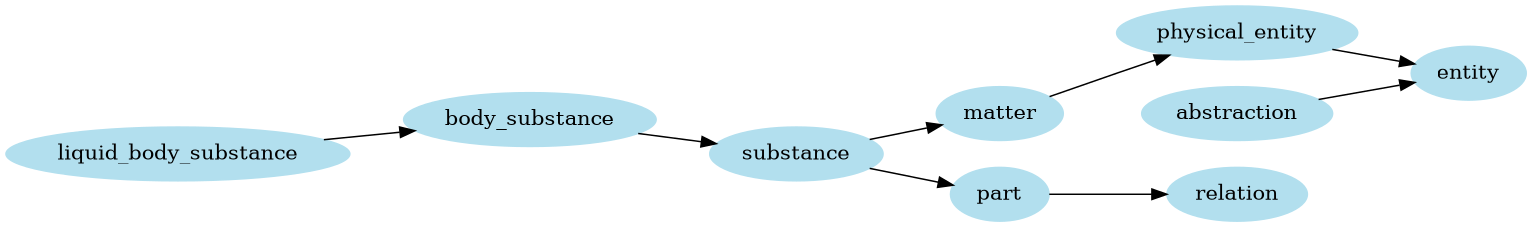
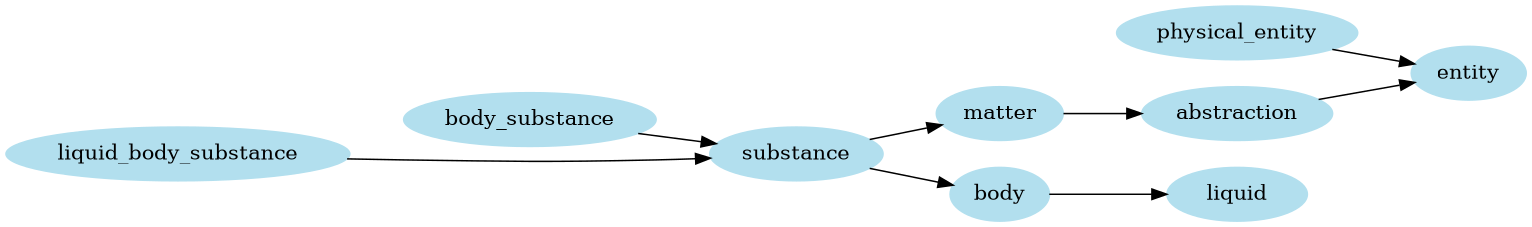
(1102, 78) -> (1095, 114)
(362, 136) -> (521, 161)
(1000, 194) -> (1000, 194)
(1237, 194) -> (1237, 194)
